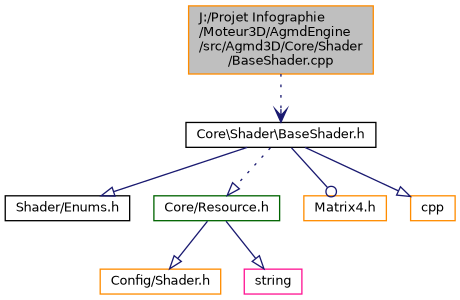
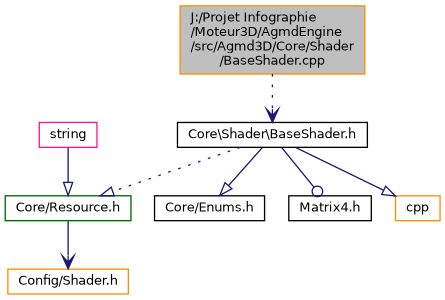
(67, 208) -> (210, 208)
(345, 208) -> (330, 208)
(193, 240) -> (68, 238)
(241, 240) -> (68, 165)
